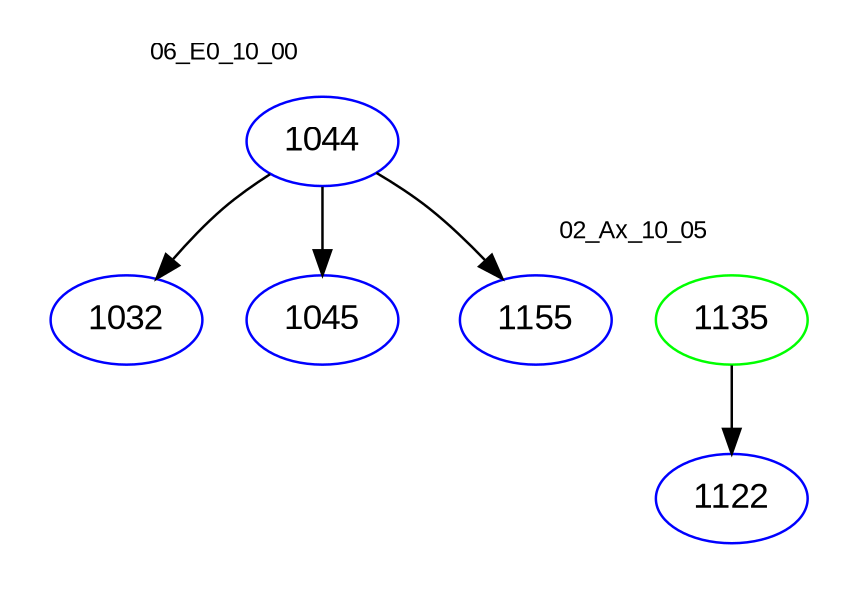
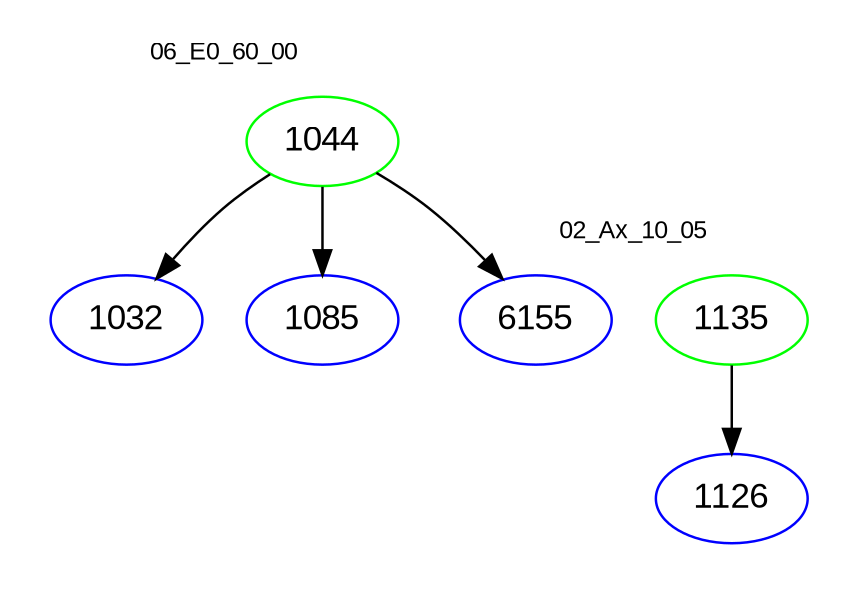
(224, 53) -> (224, 53)
(322, 141) -> (322, 141)
(322, 320) -> (322, 320)
(536, 320) -> (536, 320)
(732, 499) -> (732, 499)
